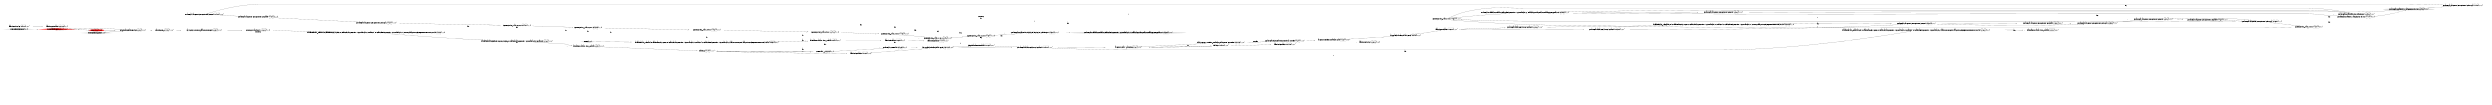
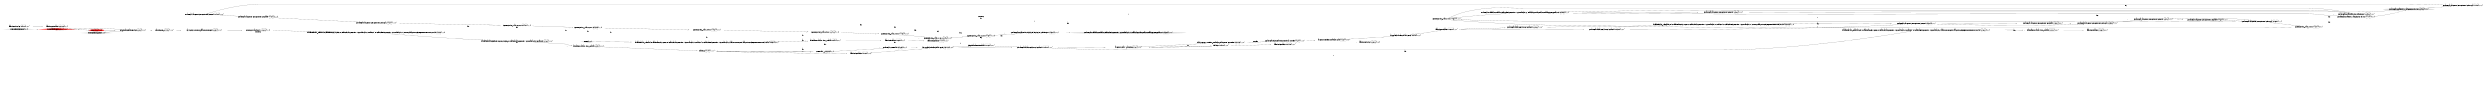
none -> (2097, 30)
